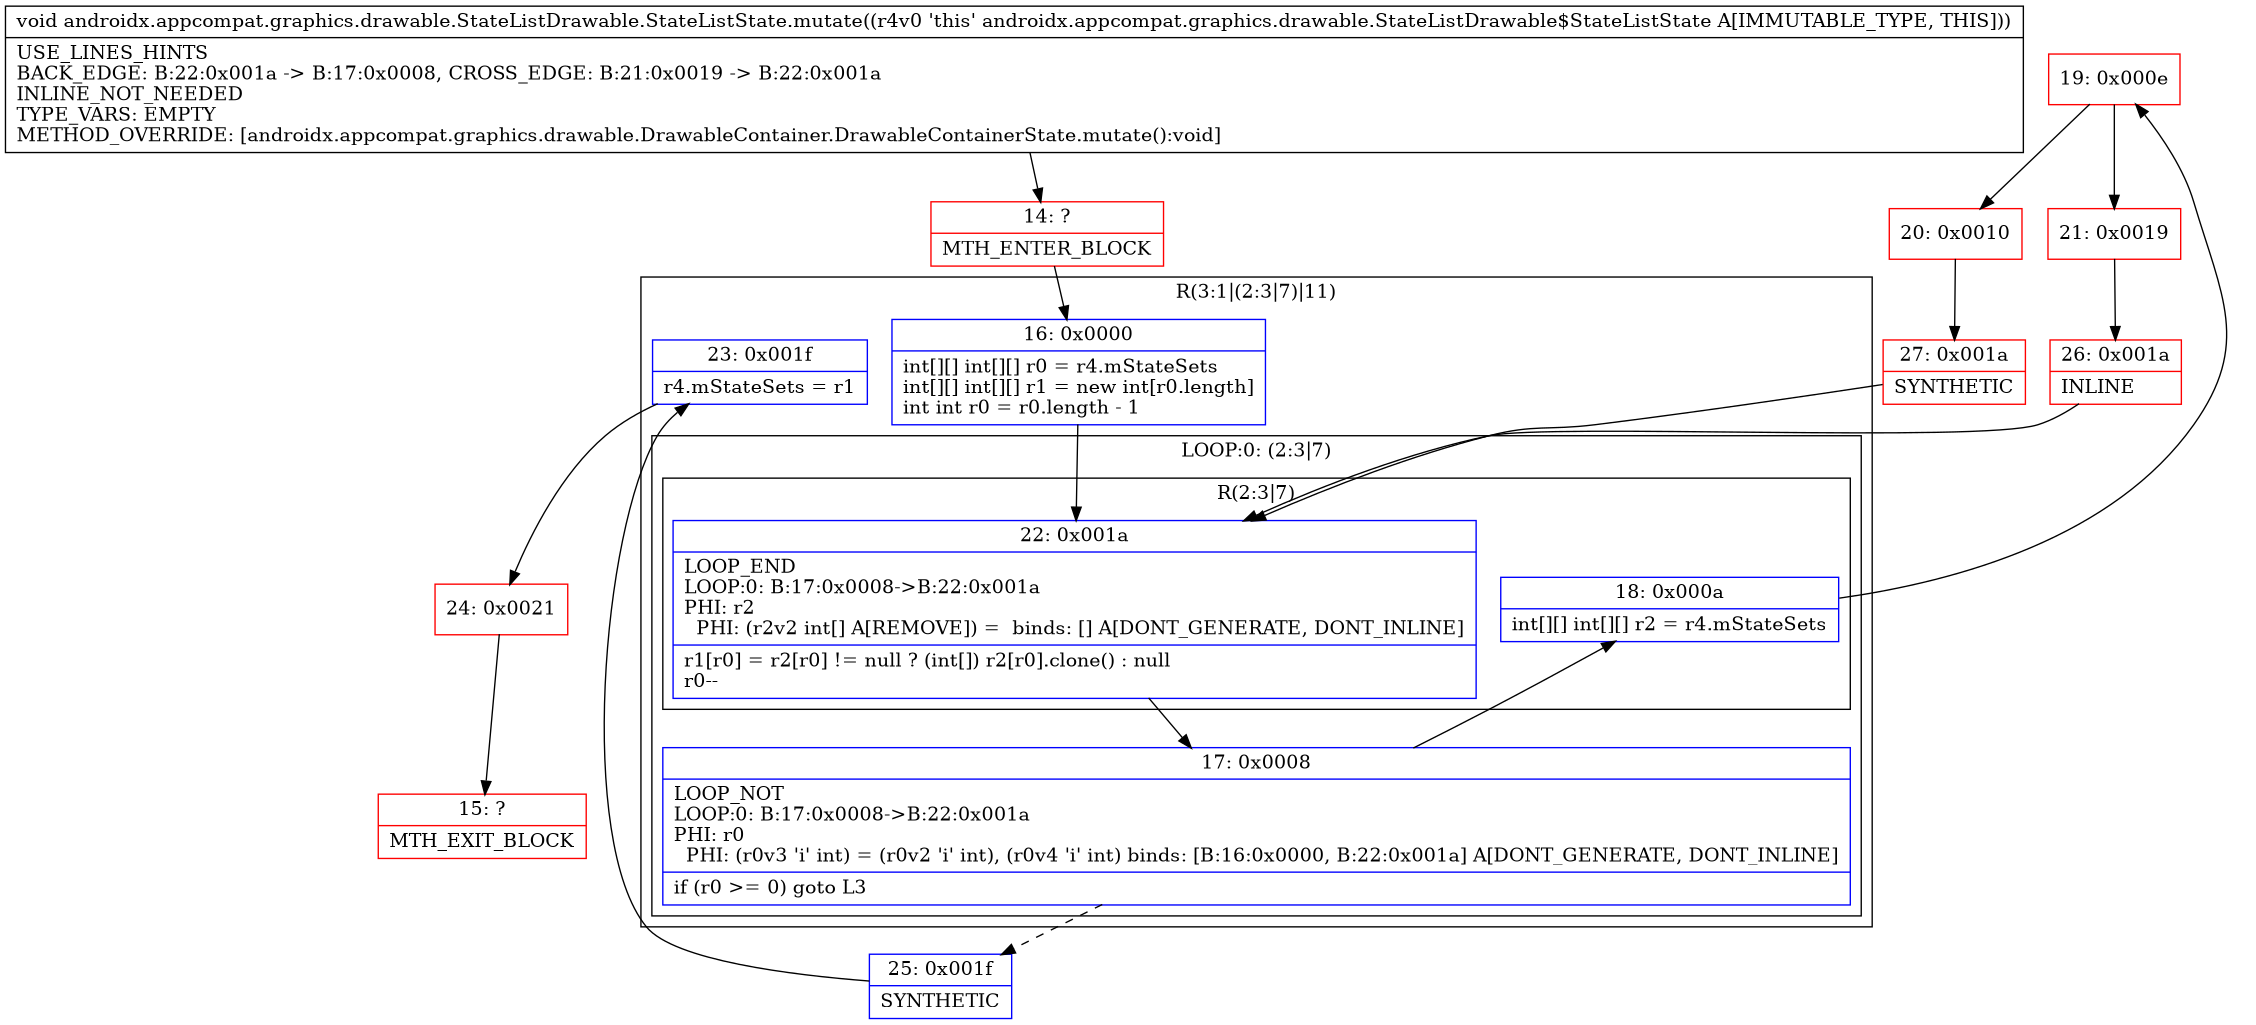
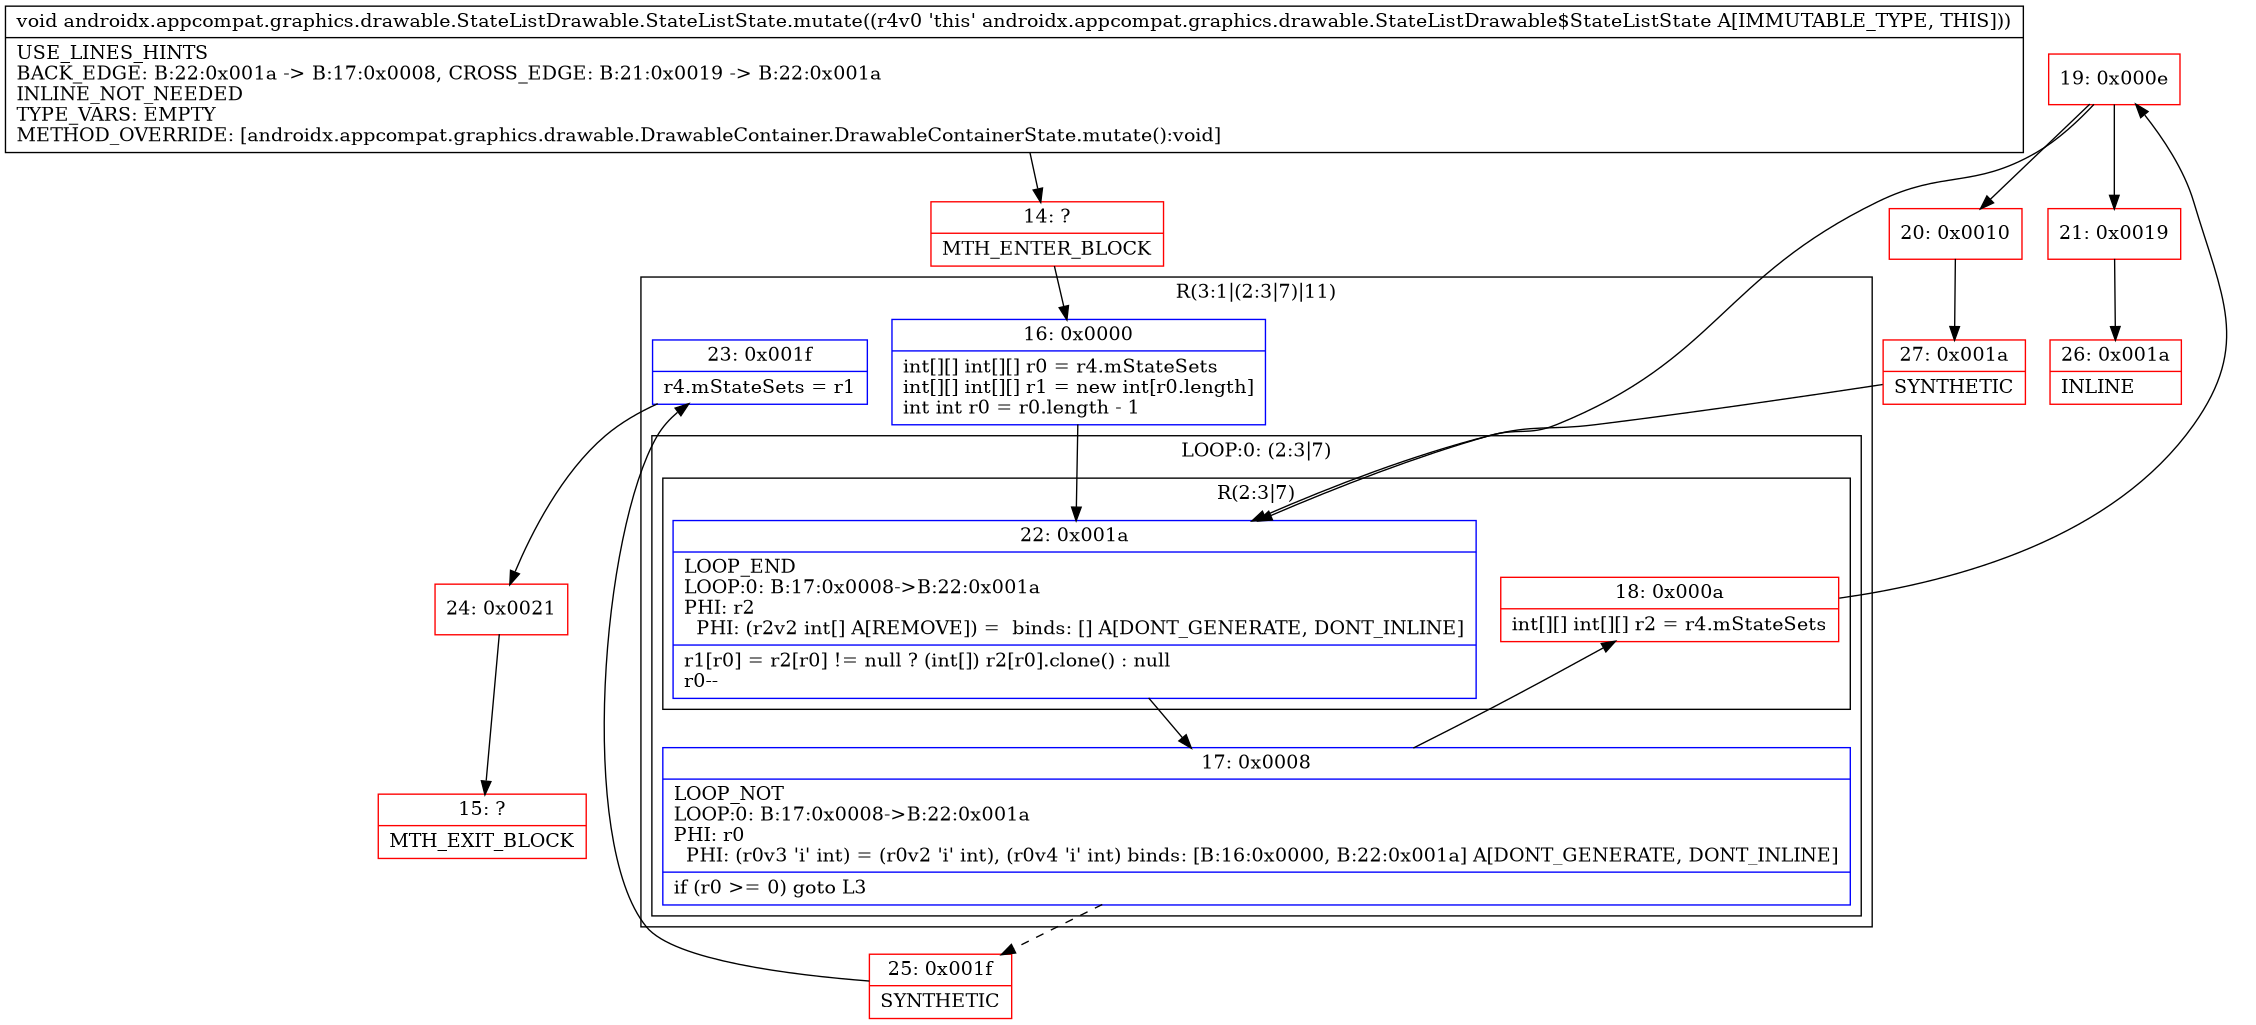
(1663, 431) -> (1697, 337)
(1670, 609) -> (1670, 609)
(941, 986) -> (941, 986)
